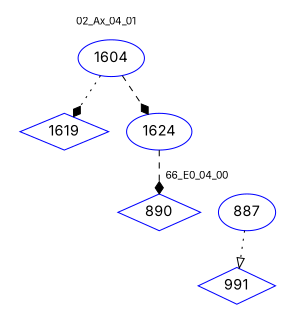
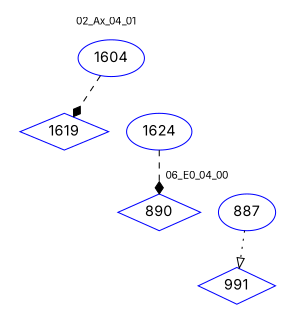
(132, 90) -> none
(90, 91) -> (90, 91)
(197, 176) -> (197, 176)
